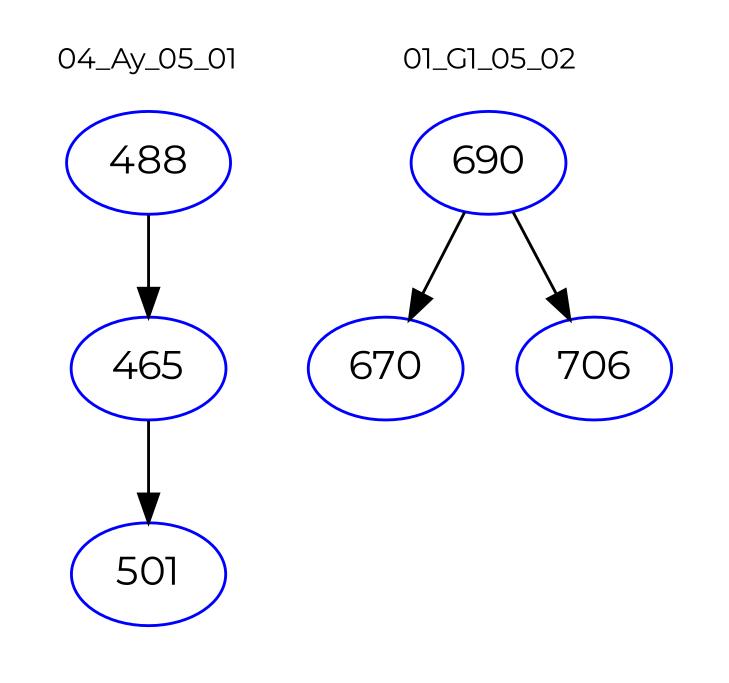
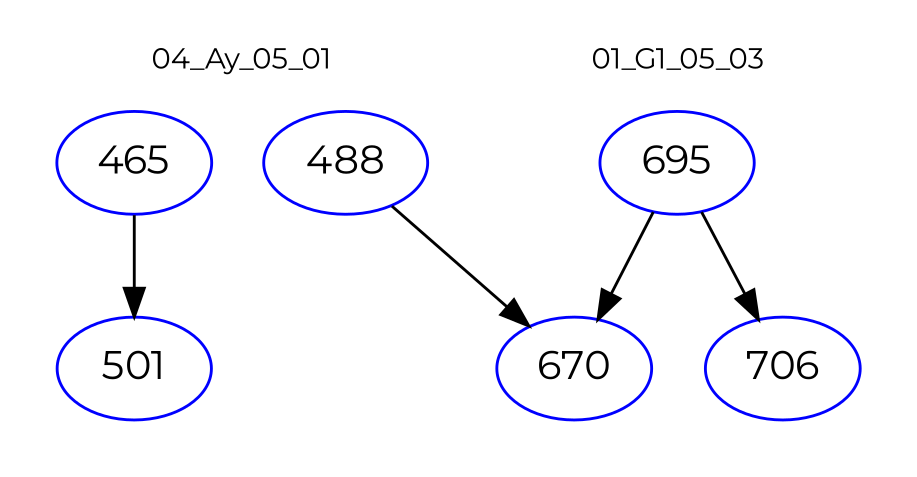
(490, 61) -> (679, 61)
(489, 163) -> (677, 163)
(149, 252) -> (432, 241)
